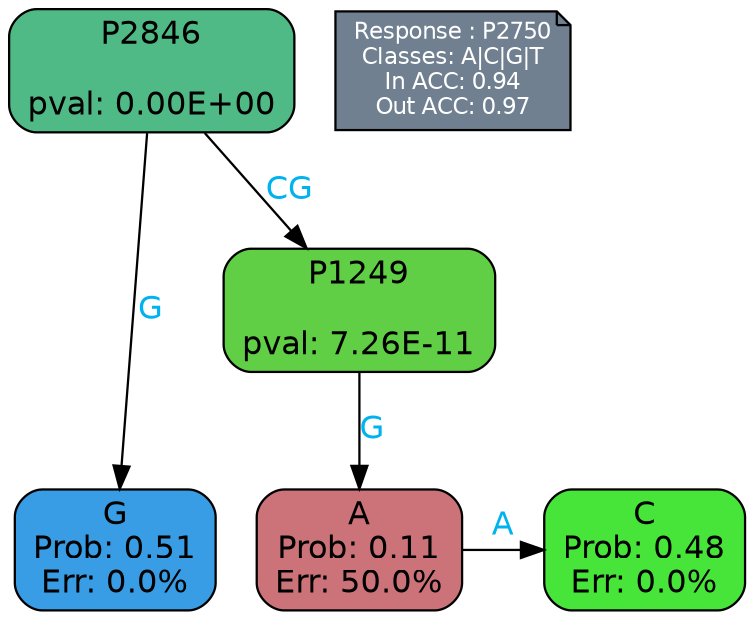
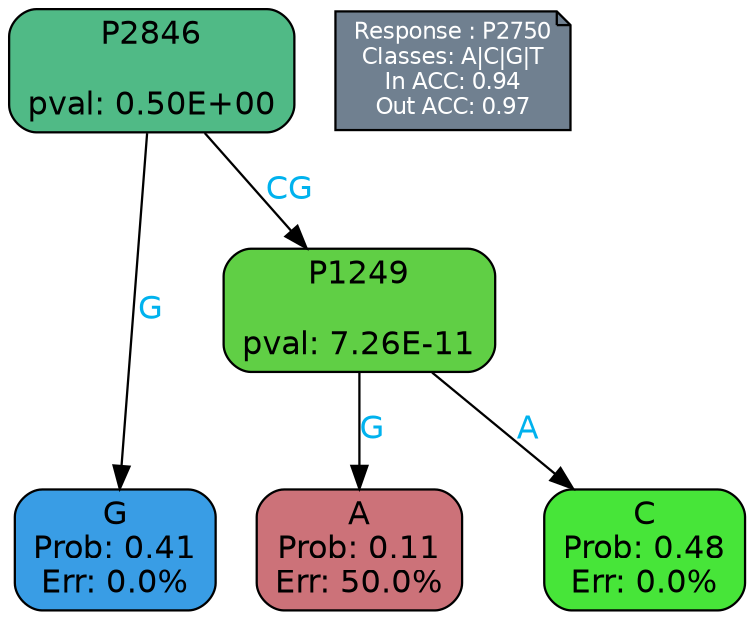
(152, 71) -> (152, 71)
(115, 550) -> (115, 550)
(491, 550) -> (494, 423)
